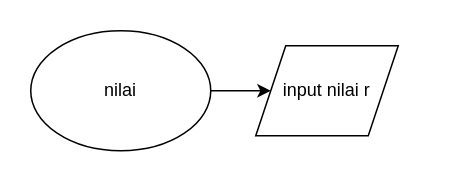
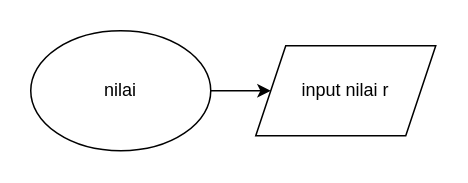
(327, 91) -> (346, 91)
